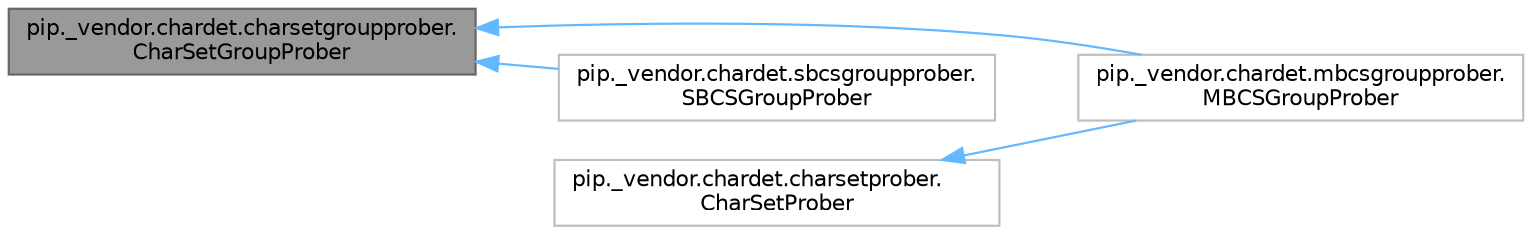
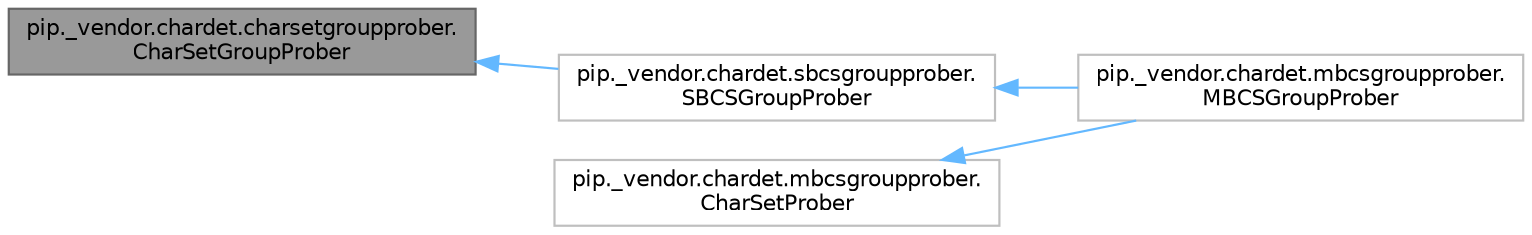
(821, 25) -> (1048, 88)
(777, 193) -> (777, 193)
